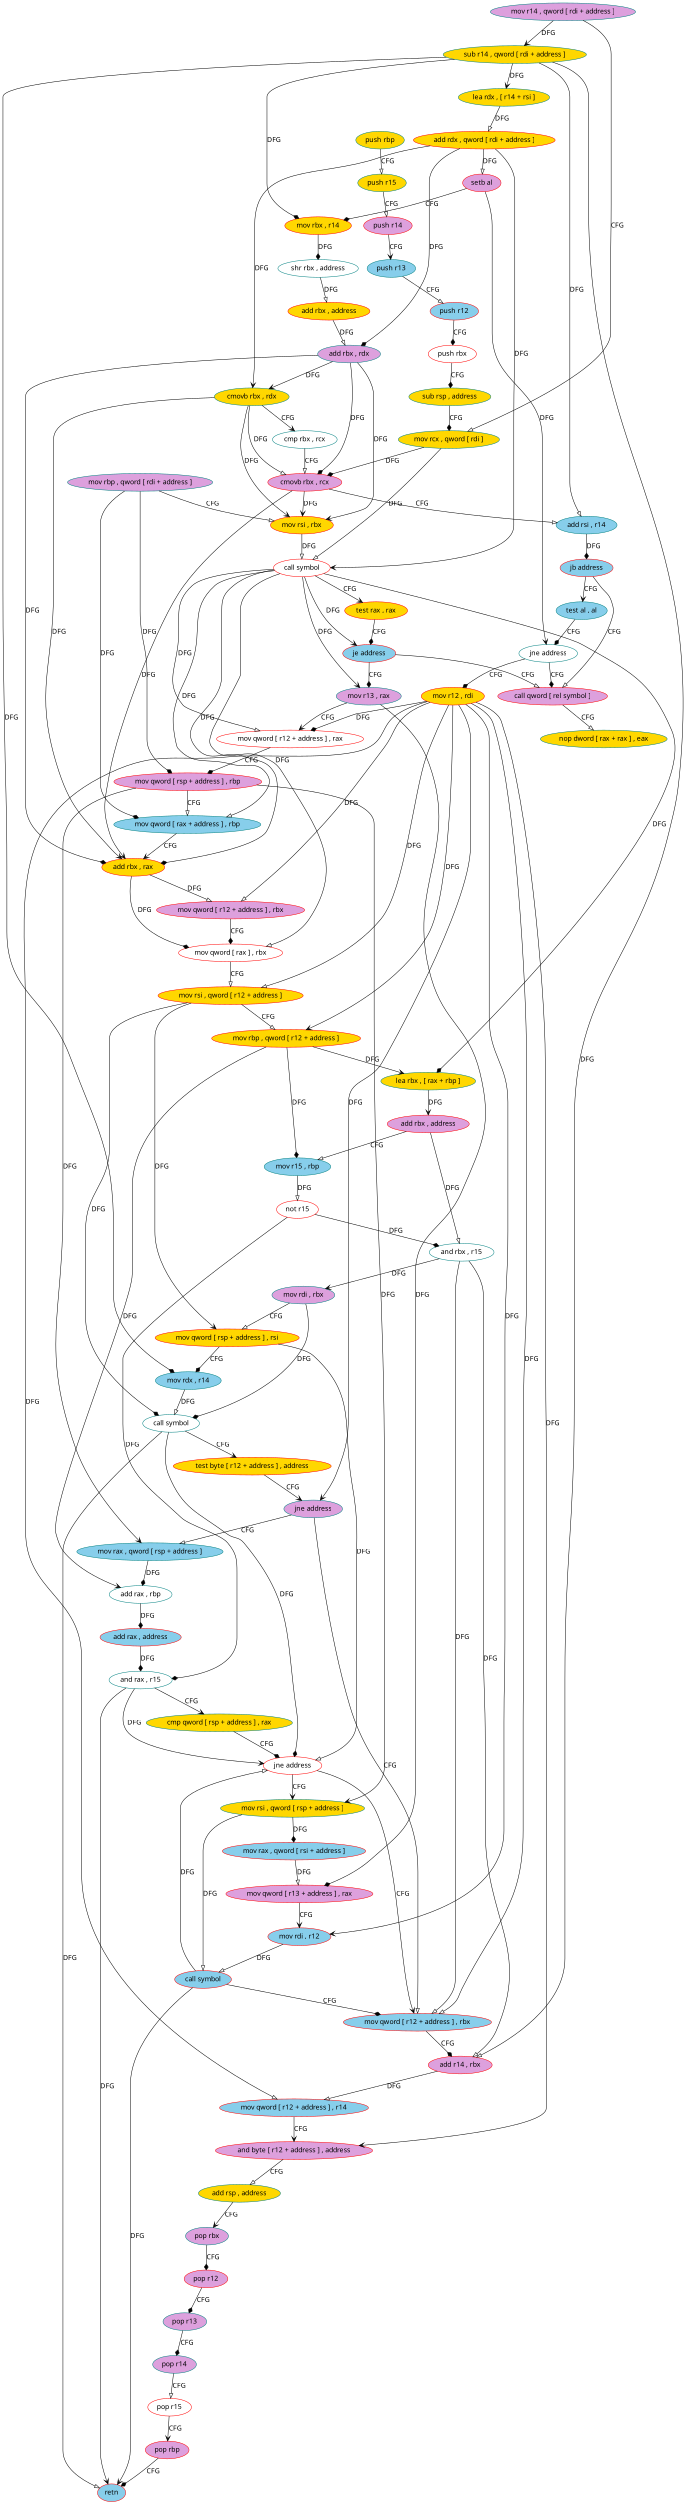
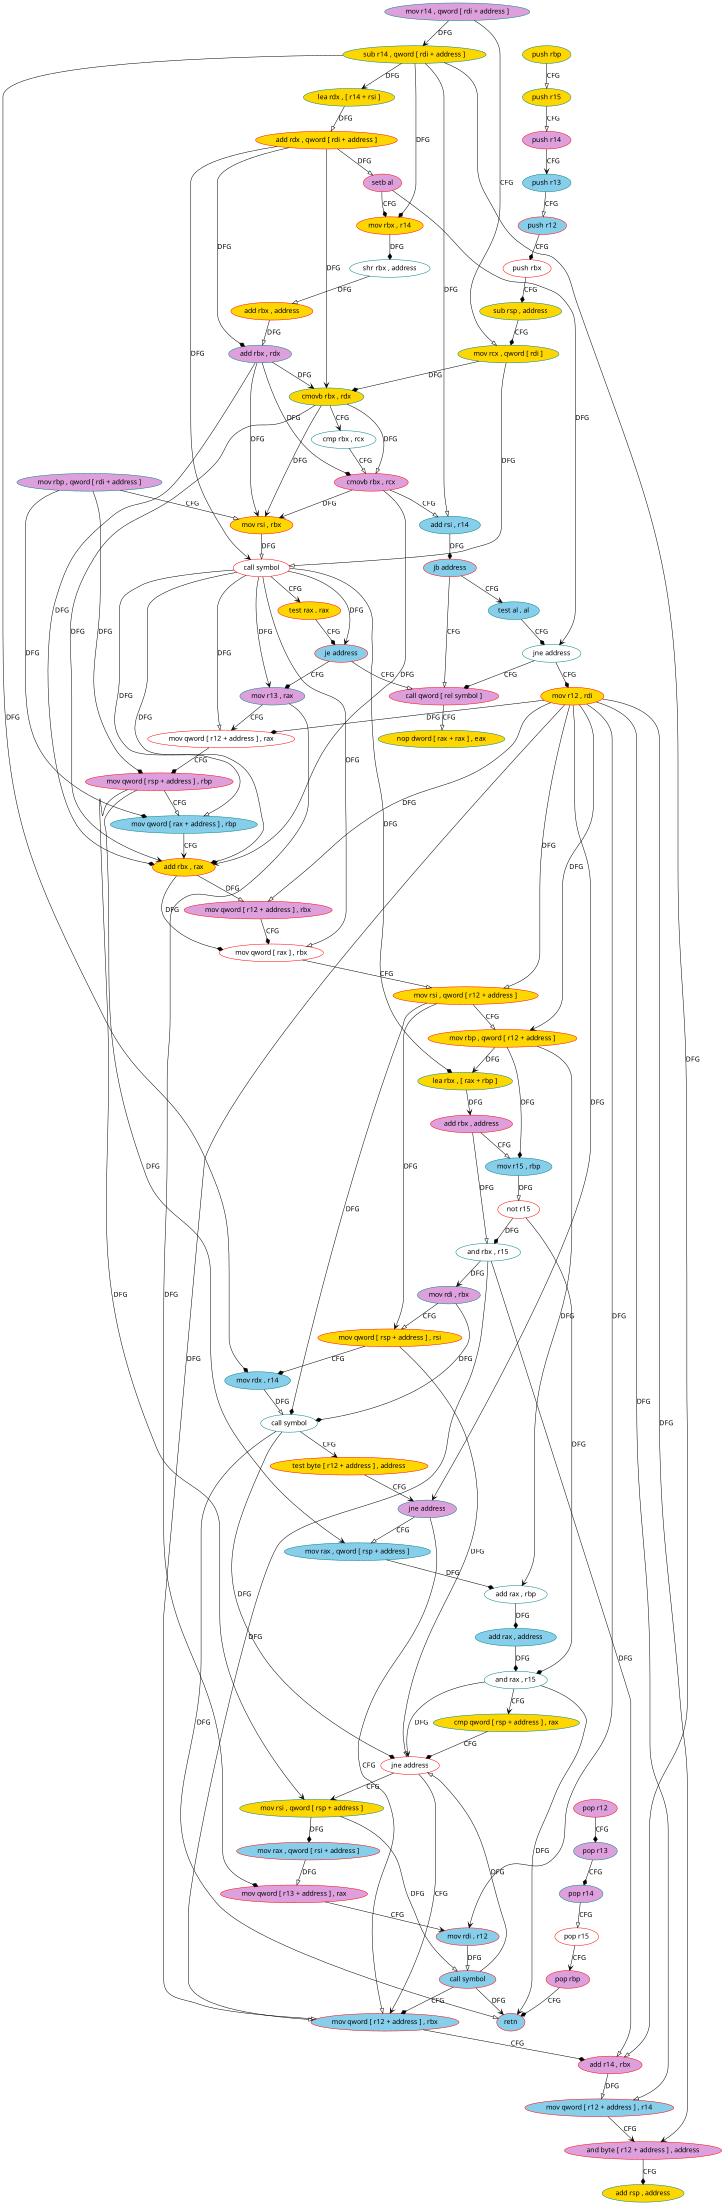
(379, 460) -> (419, 375)
(141, 1637) -> (516, 1637)
(269, 2170) -> (643, 2169)
(207, 2236) -> none
